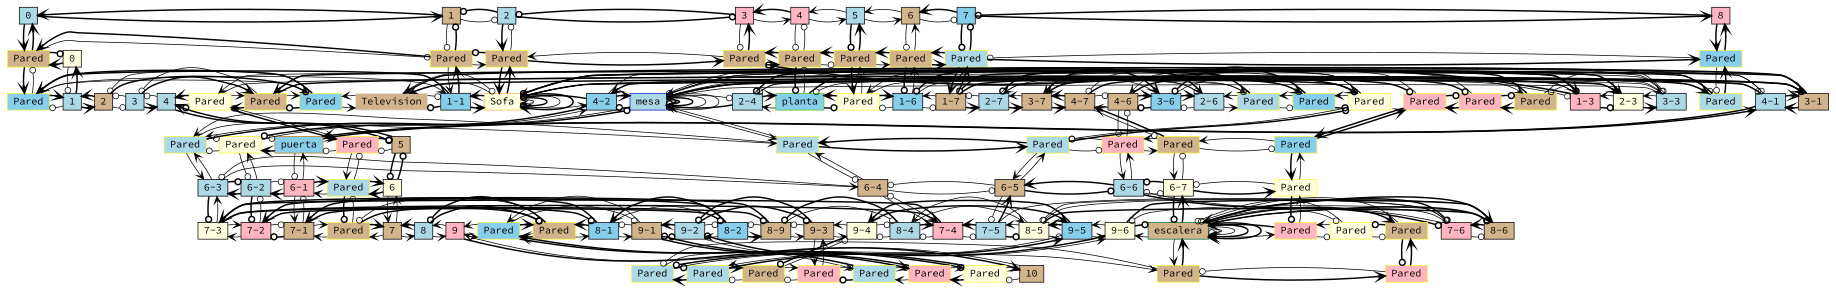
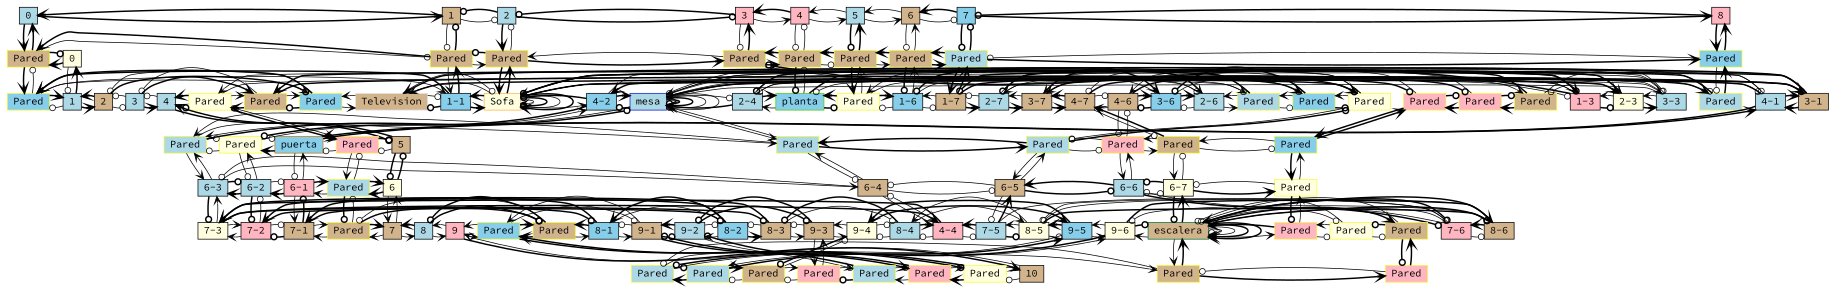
(304, 216) -> (304, 216)
(776, 231) -> (776, 231)
(948, 231) -> (948, 231)
